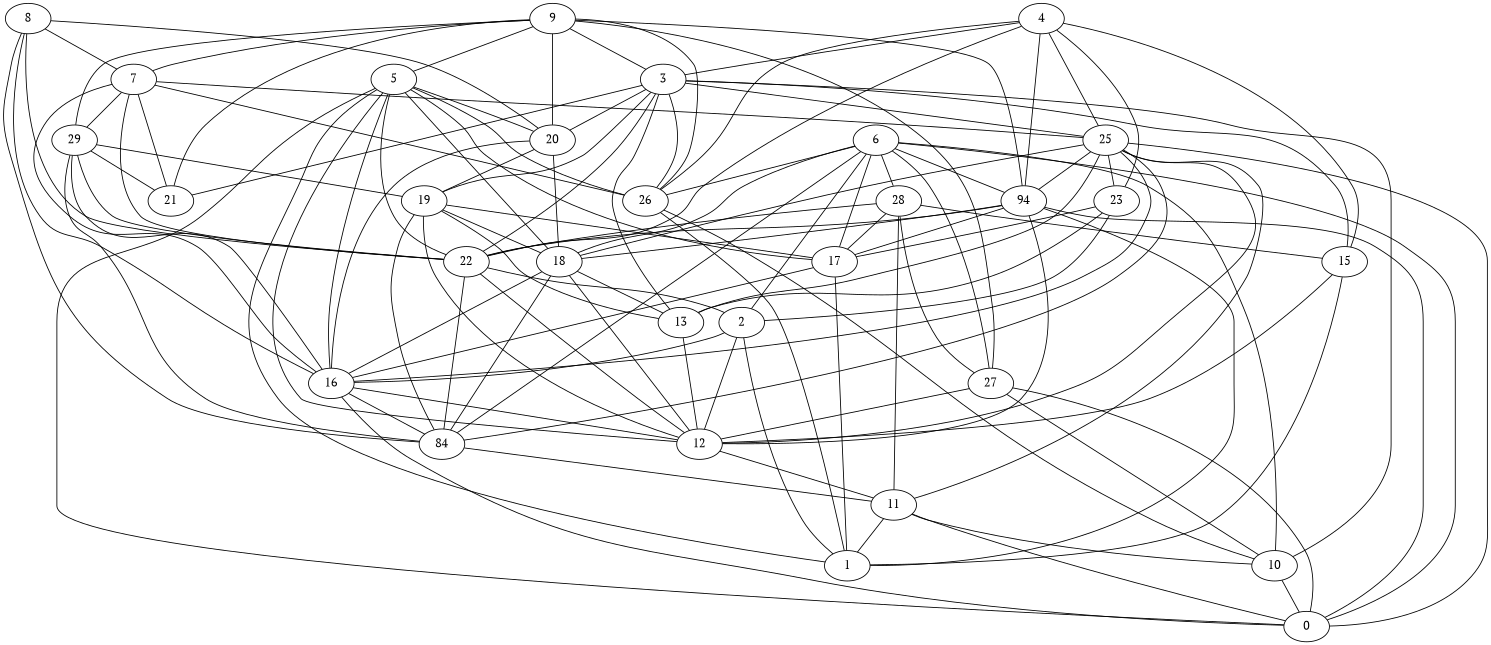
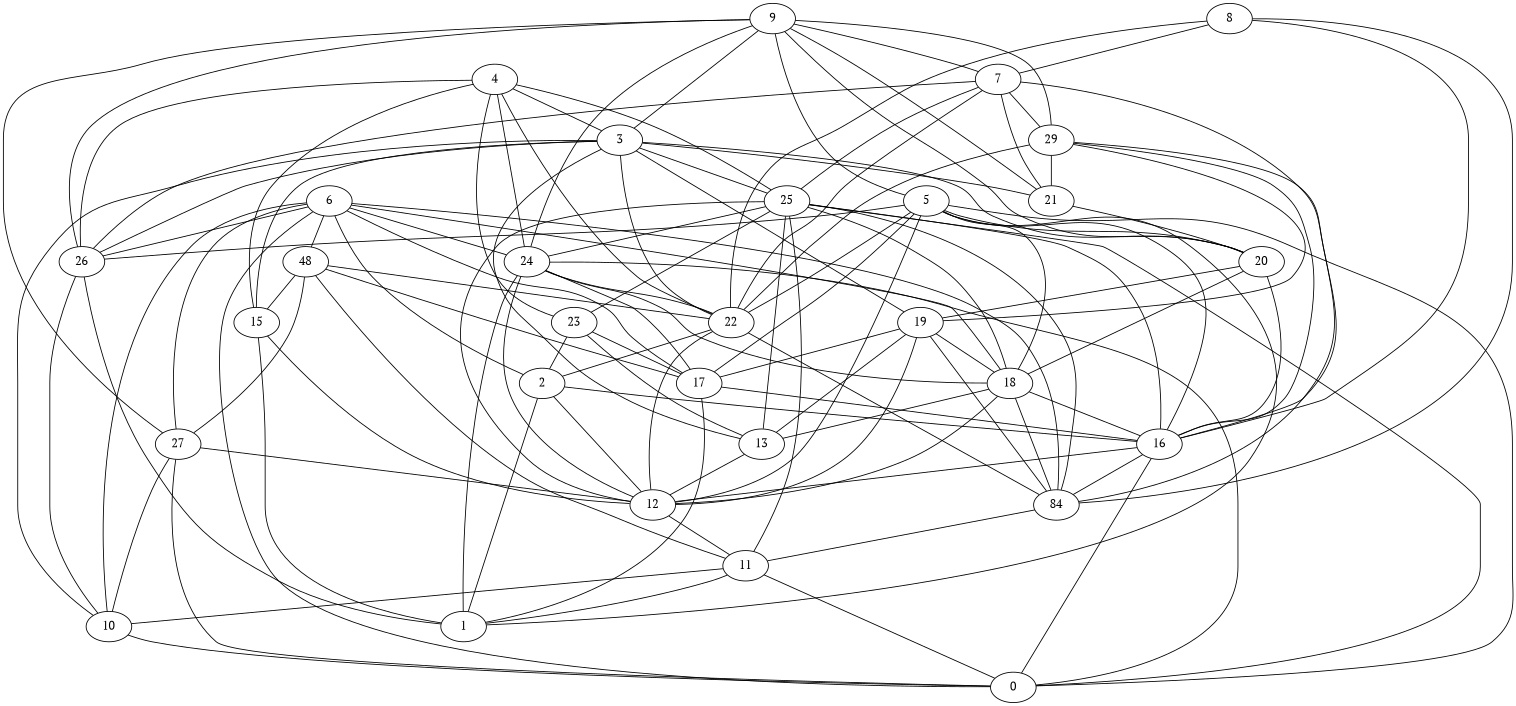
(316, 44) -> (1176, 231)
(899, 201) -> (306, 262)
(1024, 201) -> (527, 262)
